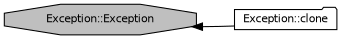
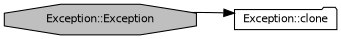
(218, 26) -> (208, 13)
